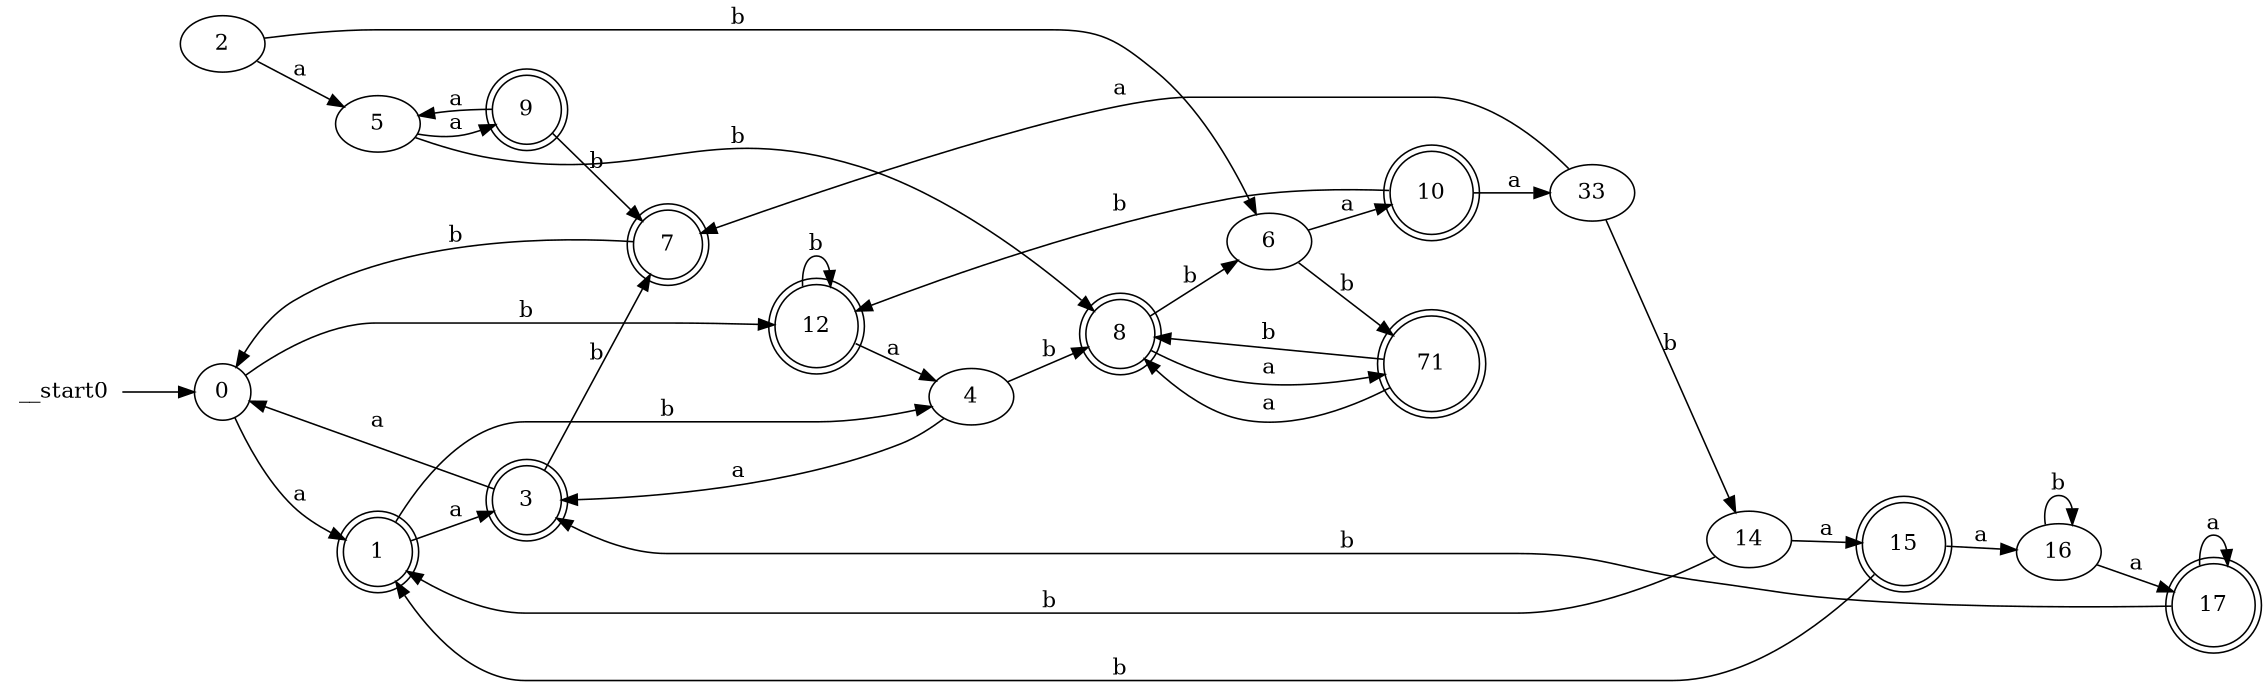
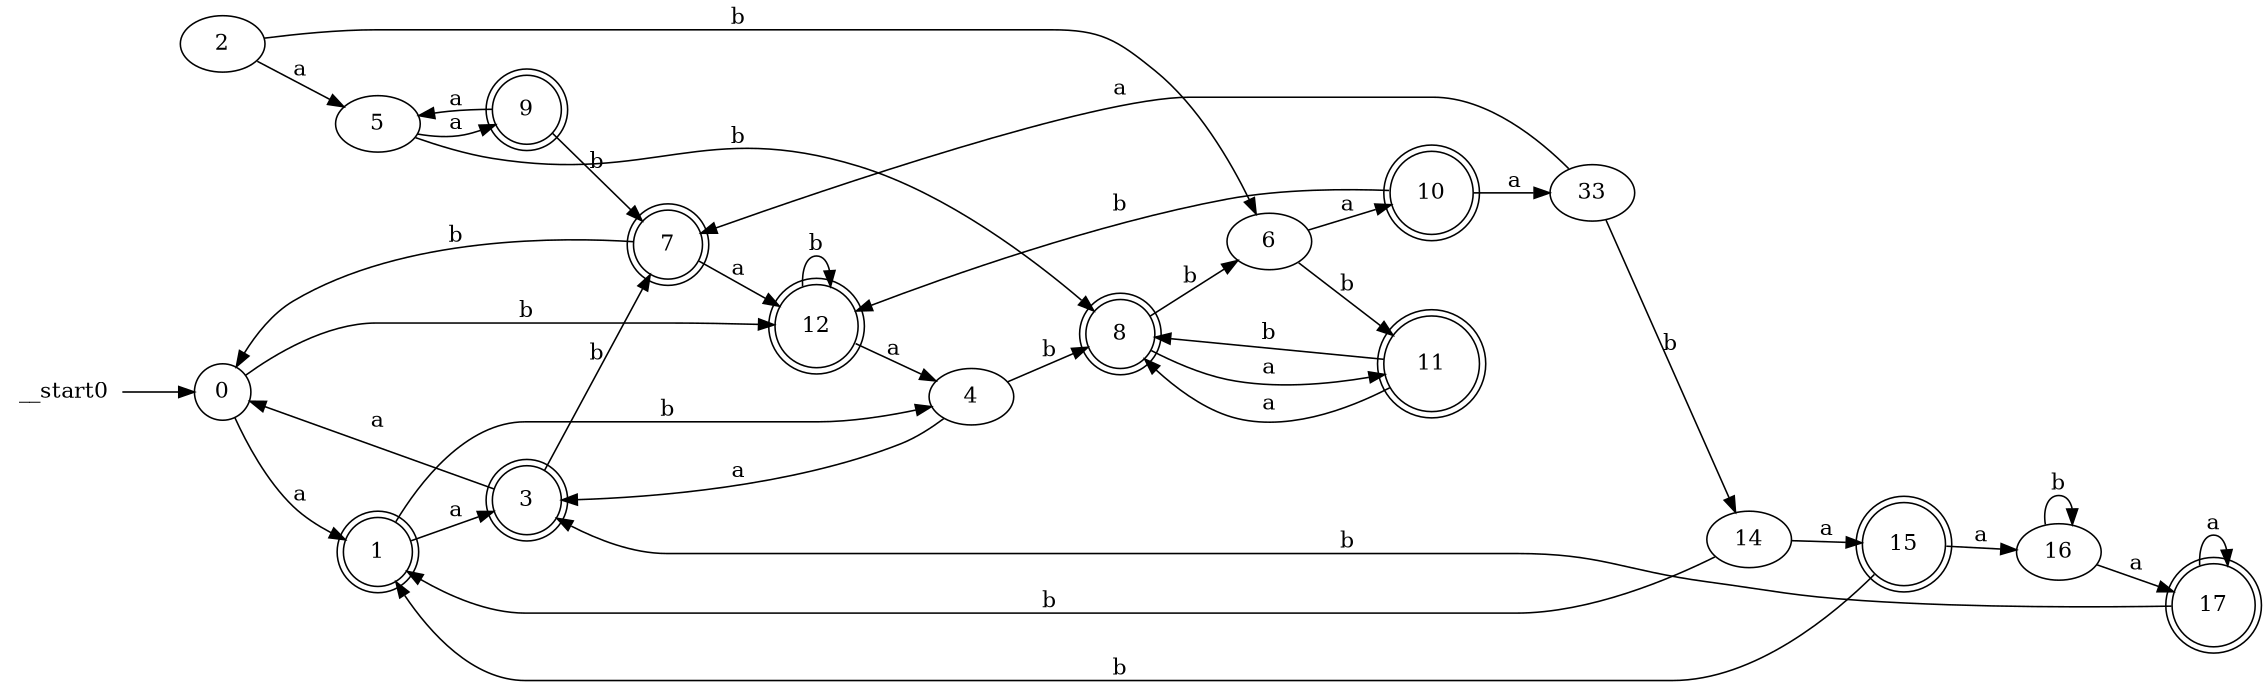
none -> (732, 280)
(1432, 364) -> (1432, 364)
